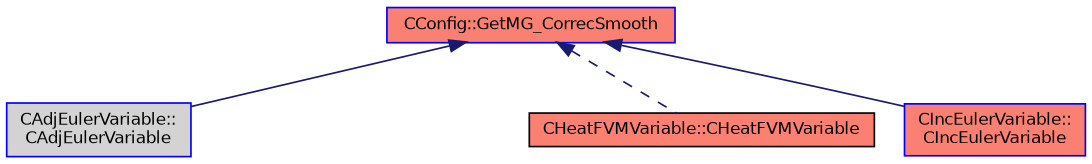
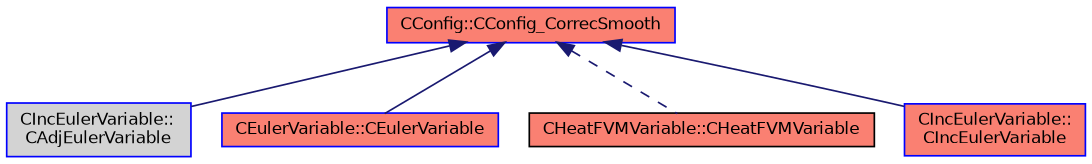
(531, 25) -> (531, 25)
(99, 130) -> (99, 130)
none -> (360, 130)
